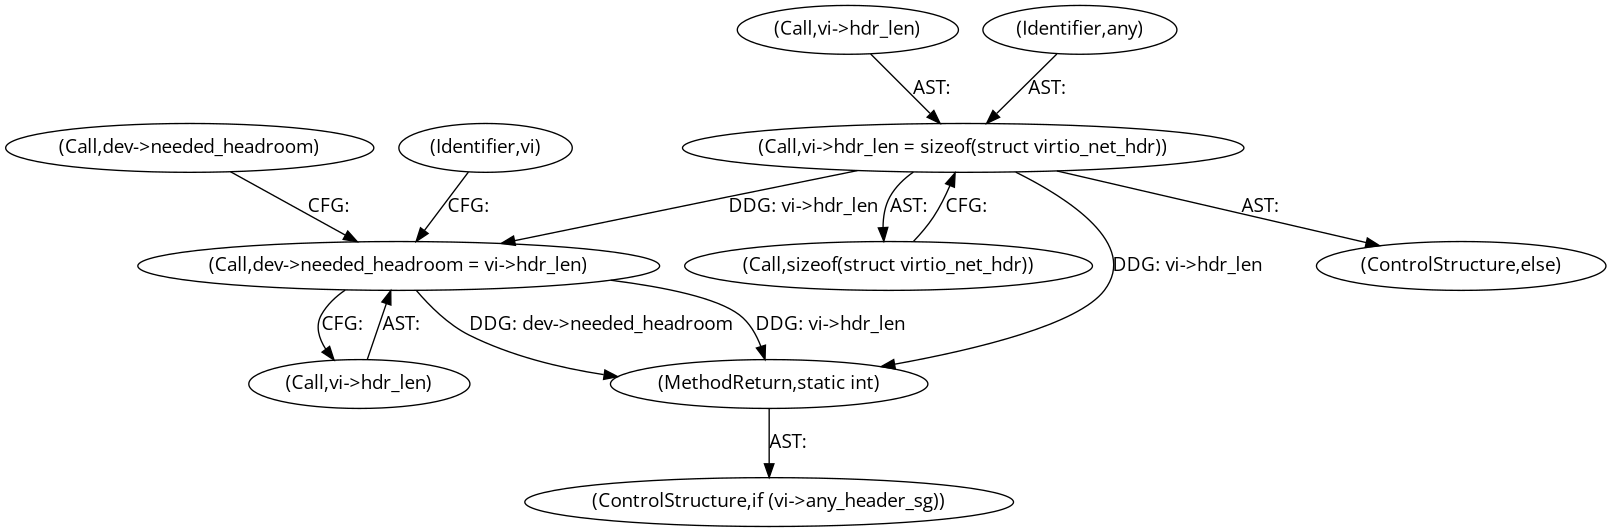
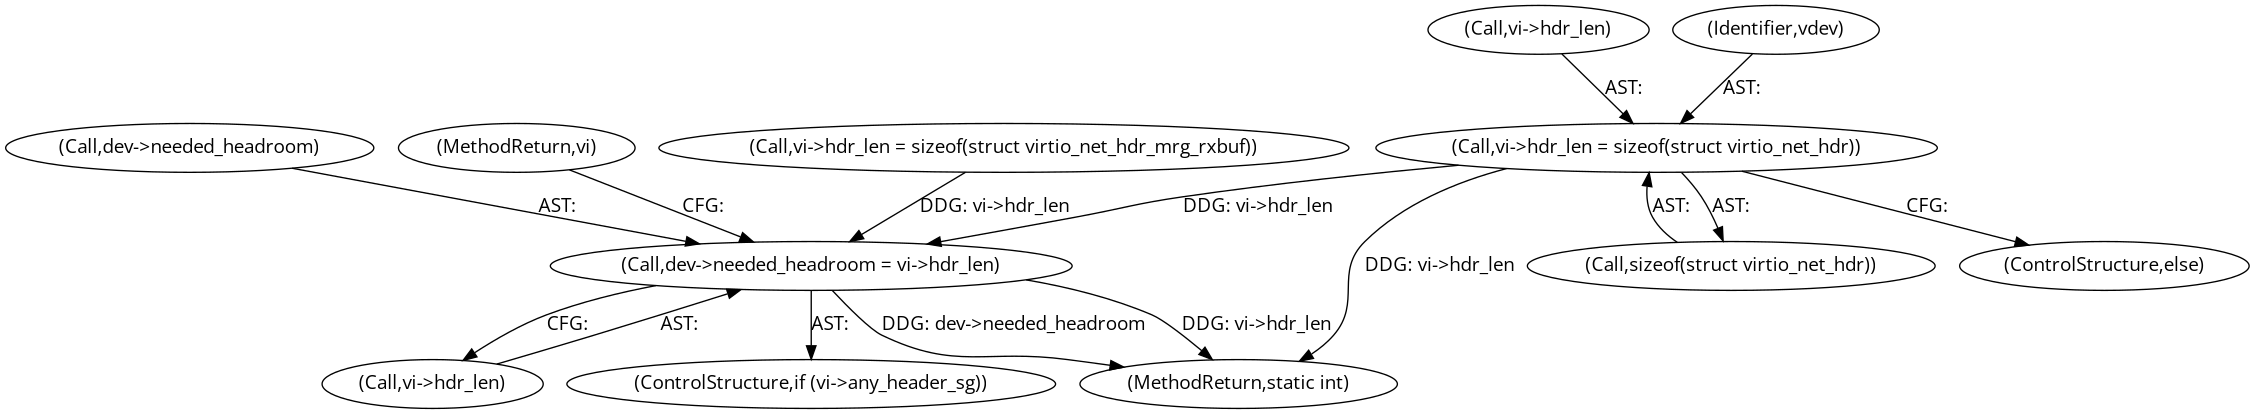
(1080, 30) -> (1776, 30)
(486, 148) -> (517, 148)
none -> (1004, 148)
(332, 207) -> (560, 207)
(969, 207) -> (1674, 207)
(1263, 207) -> (1930, 207)
(769, 436) -> (811, 318)
